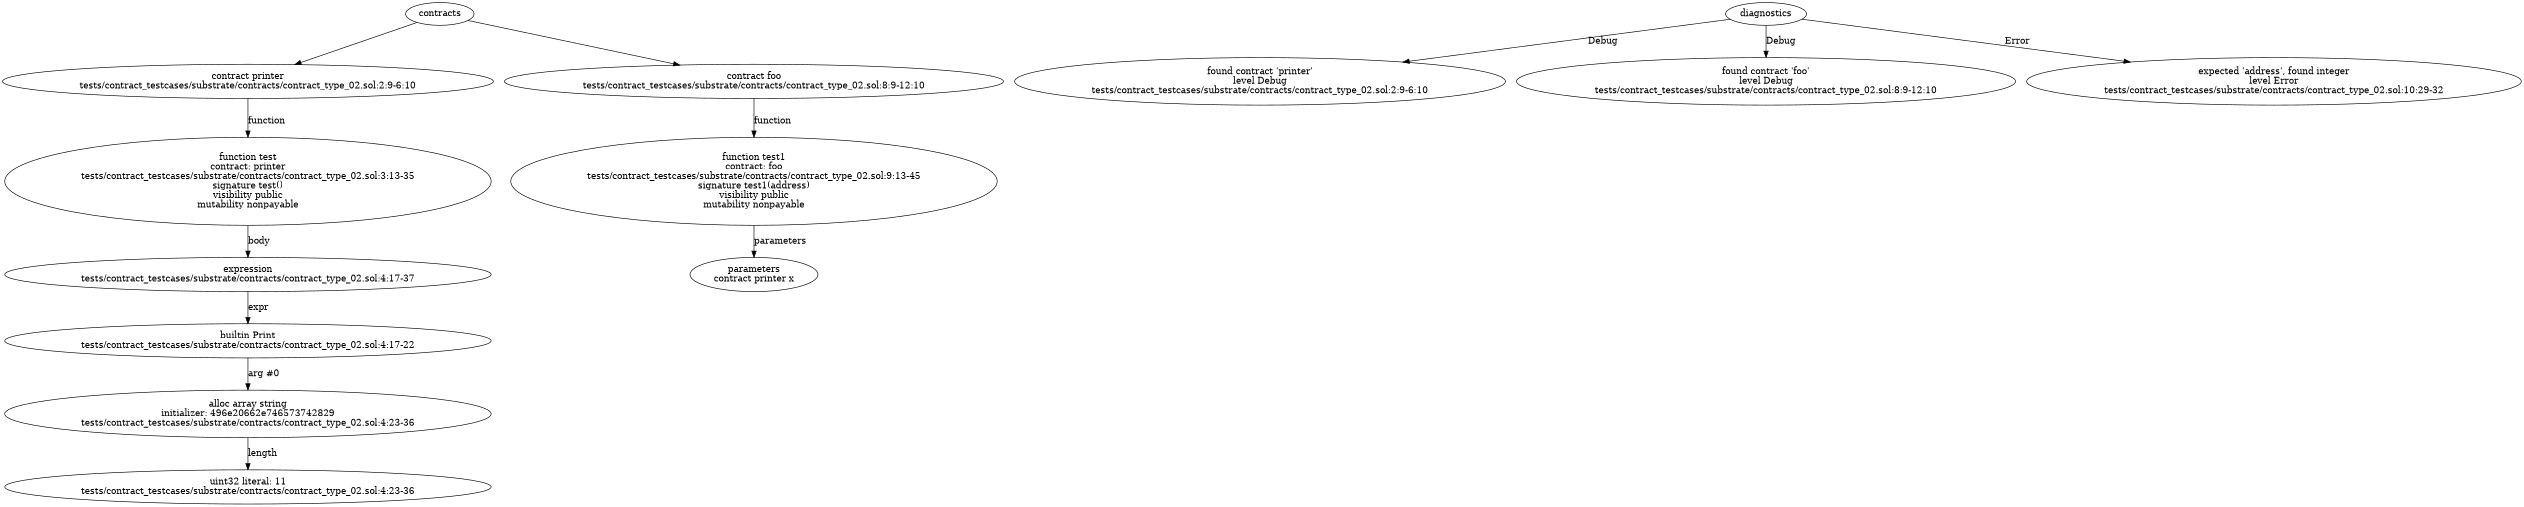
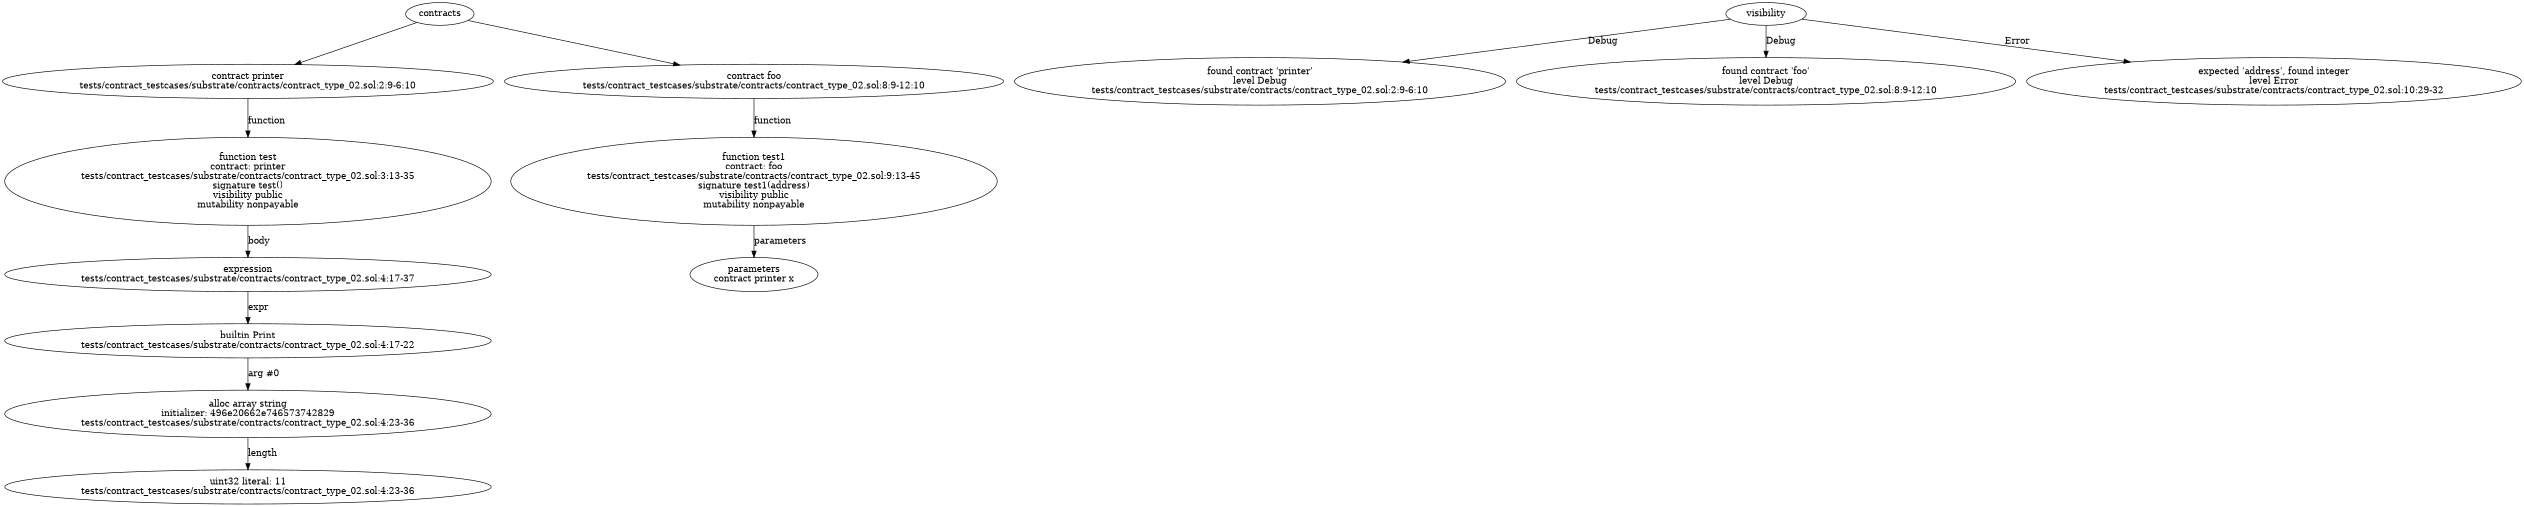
(1766, 14) -> (1766, 14)
